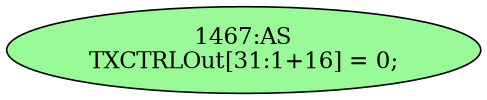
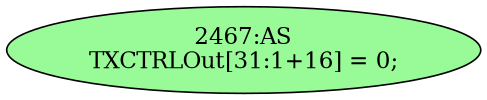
(244, 50) -> (244, 50)
